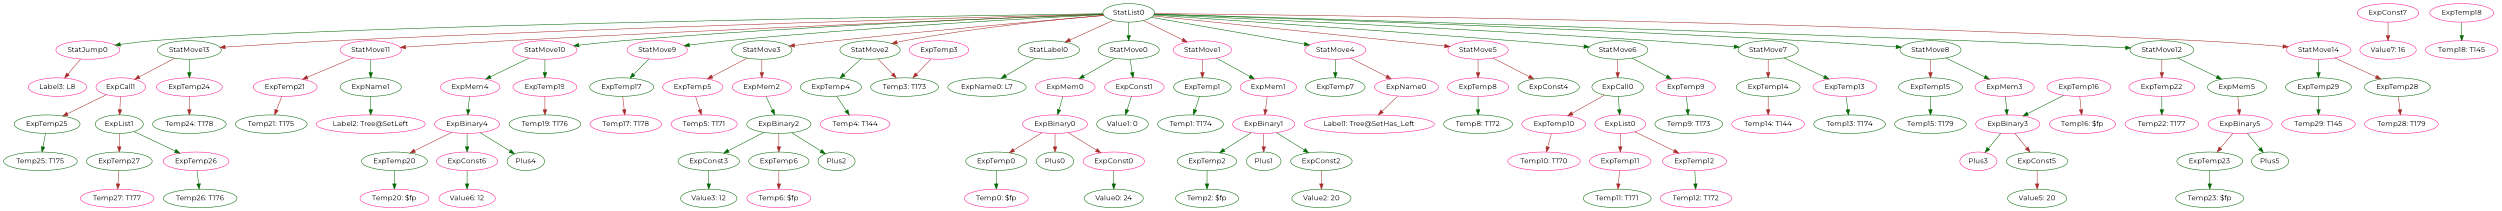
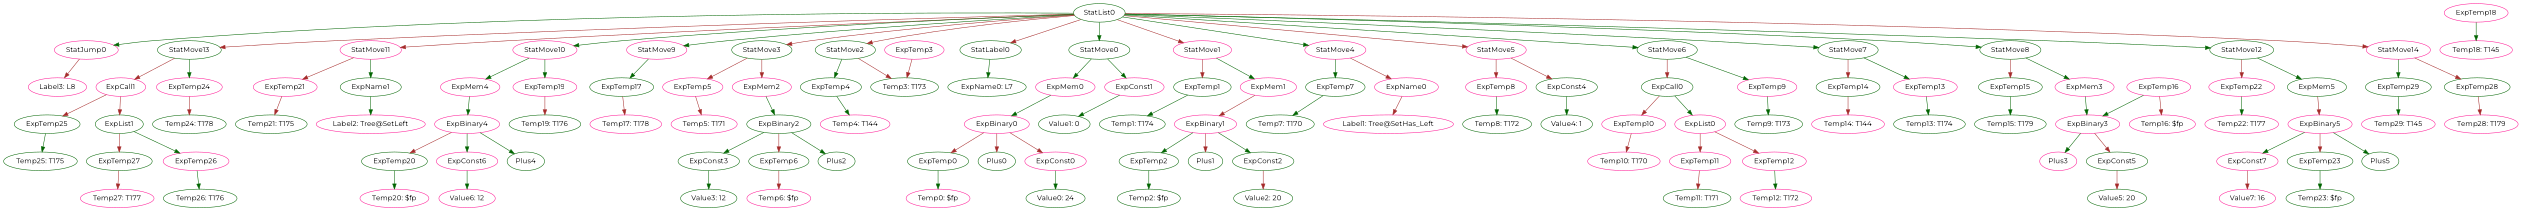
none -> (1280, 124)
none -> (1567, 124)
none -> (2286, 142)
